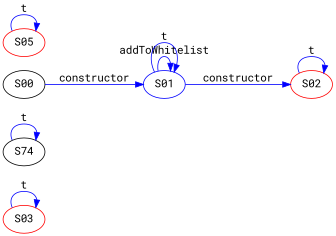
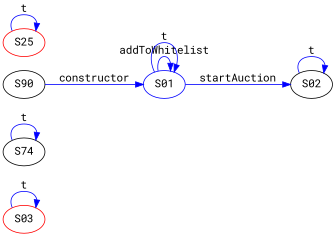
(24, 43) -> (24, 43)
(238, 79) -> (238, 79)
(24, 84) -> (24, 84)
(312, 84) -> (312, 84)
